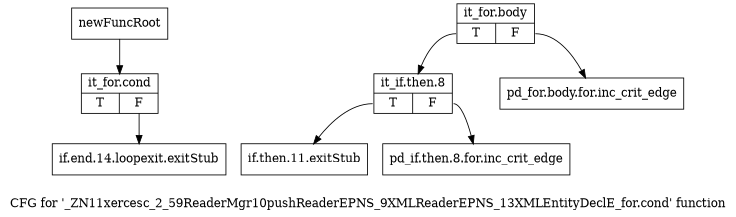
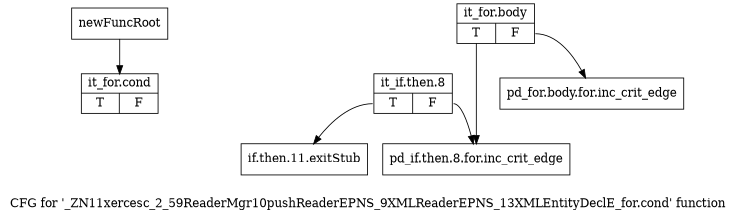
(434, 45) -> (476, 89)
(139, 159) -> none
